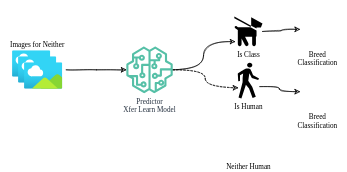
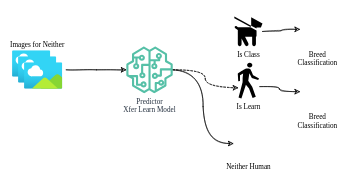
(206, 49) -> none
(249, 107) -> (249, 107)
none -> (203, 110)
